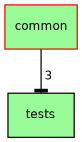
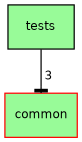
(41, 68) -> (41, 68)
